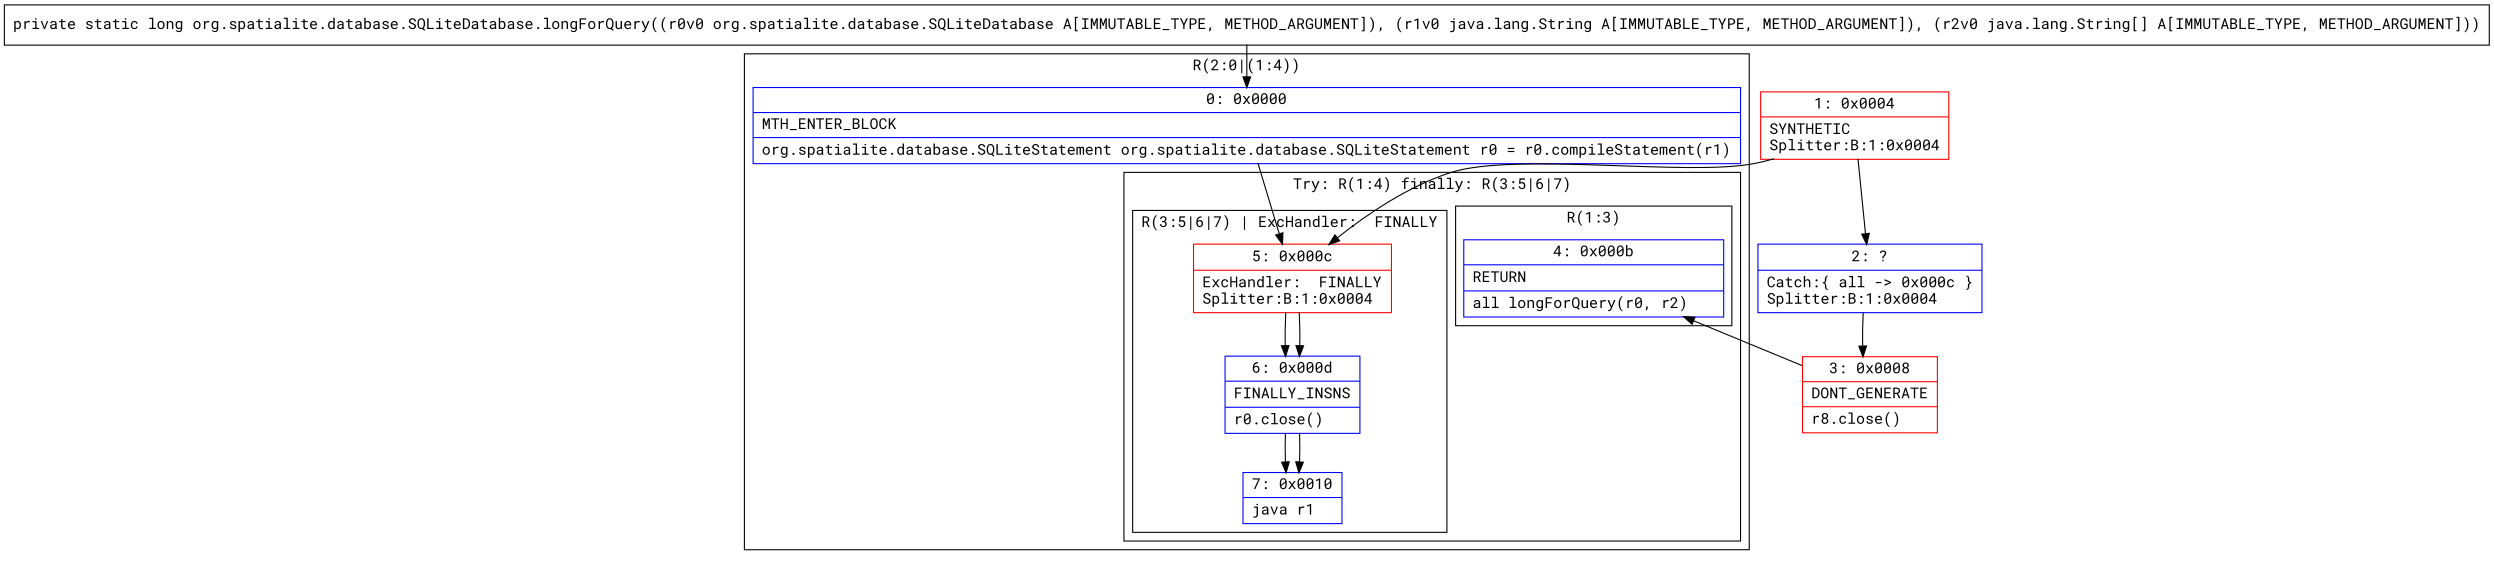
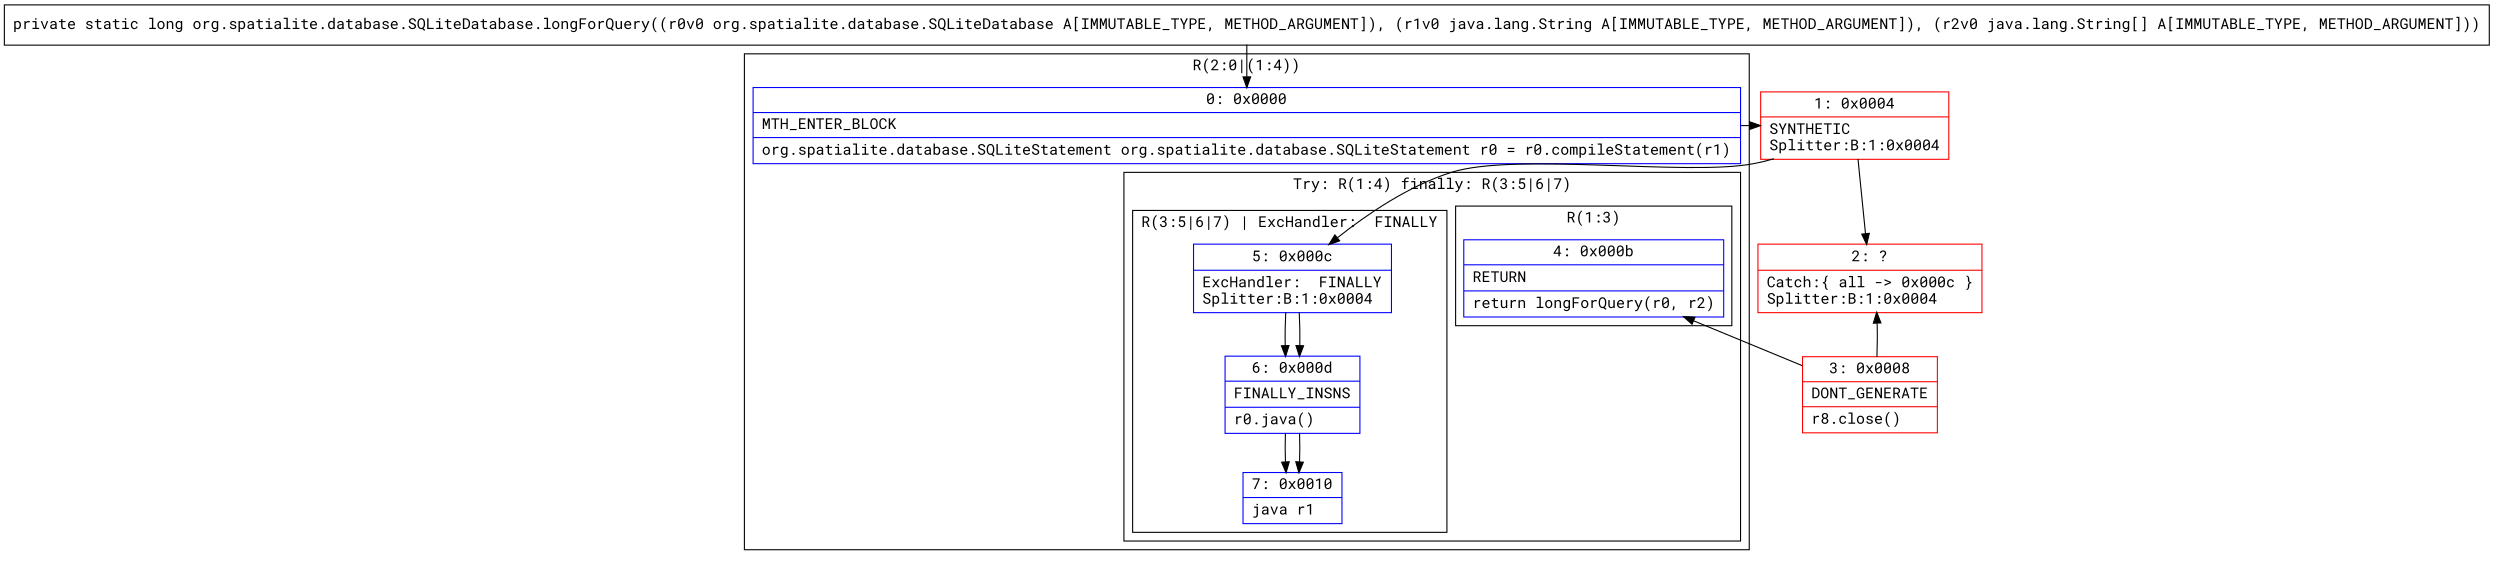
(1269, 198) -> (1745, 126)
(1292, 278) -> (1292, 278)
(1870, 278) -> (1870, 278)
(1581, 303) -> (1594, 303)
(1863, 329) -> (1877, 340)
(1279, 420) -> (1275, 420)
